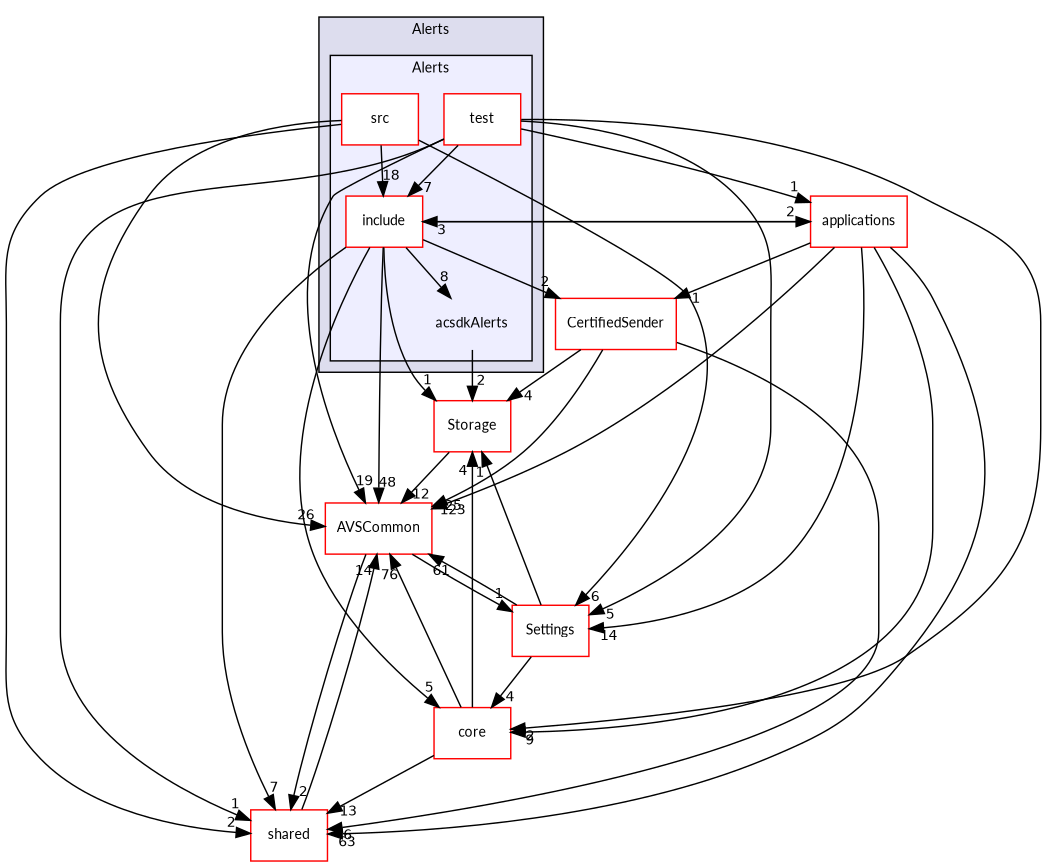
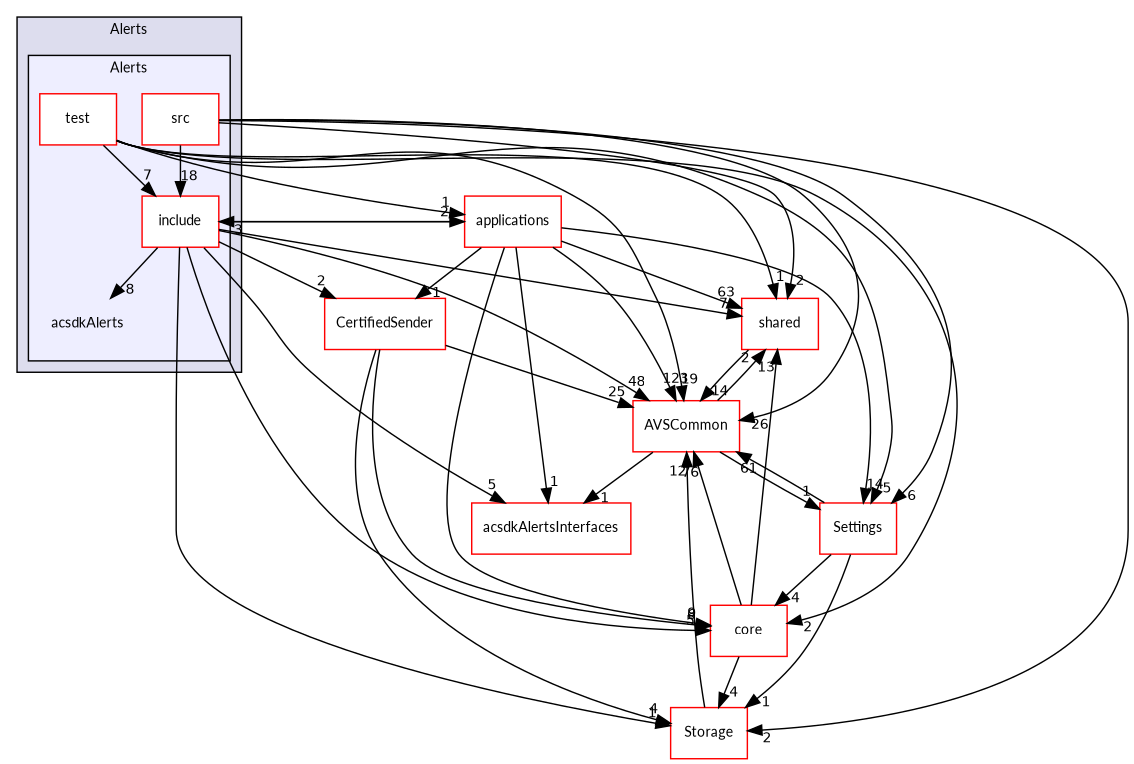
(472, 368) -> (1025, 219)
none -> (551, 529)
(818, 705) -> (447, 576)
